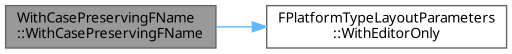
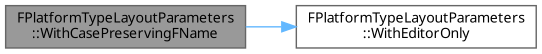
(111, 27) -> (126, 27)
